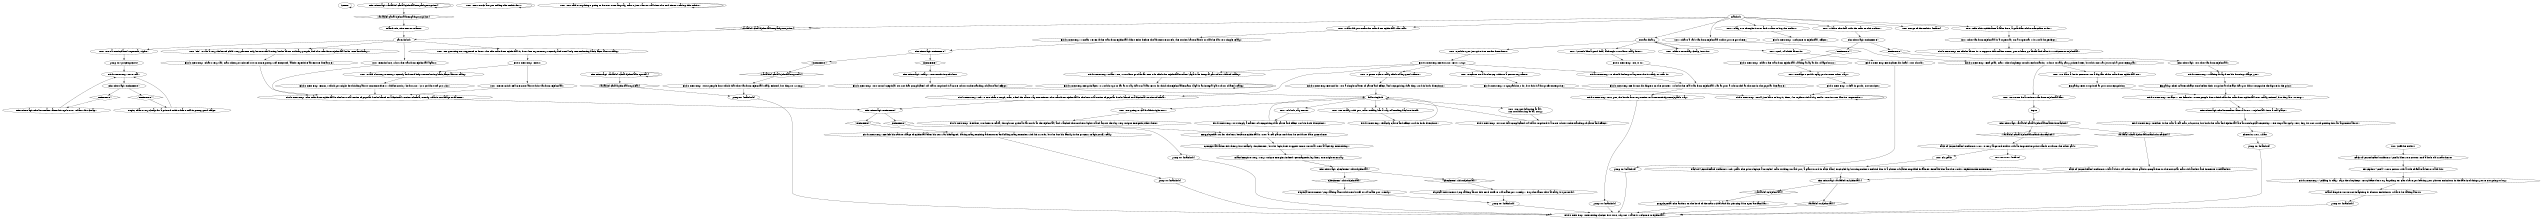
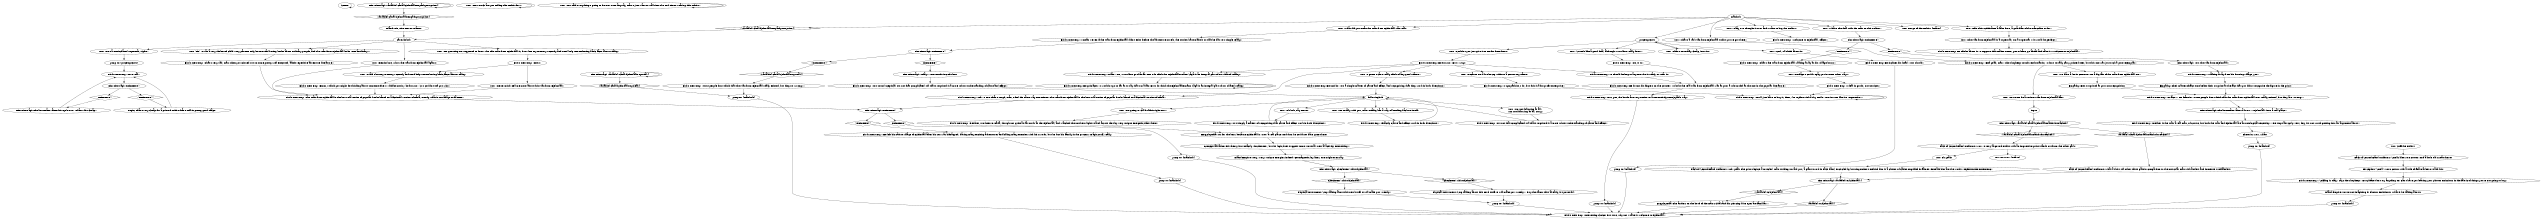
(1647, 40) -> (1647, 40)
